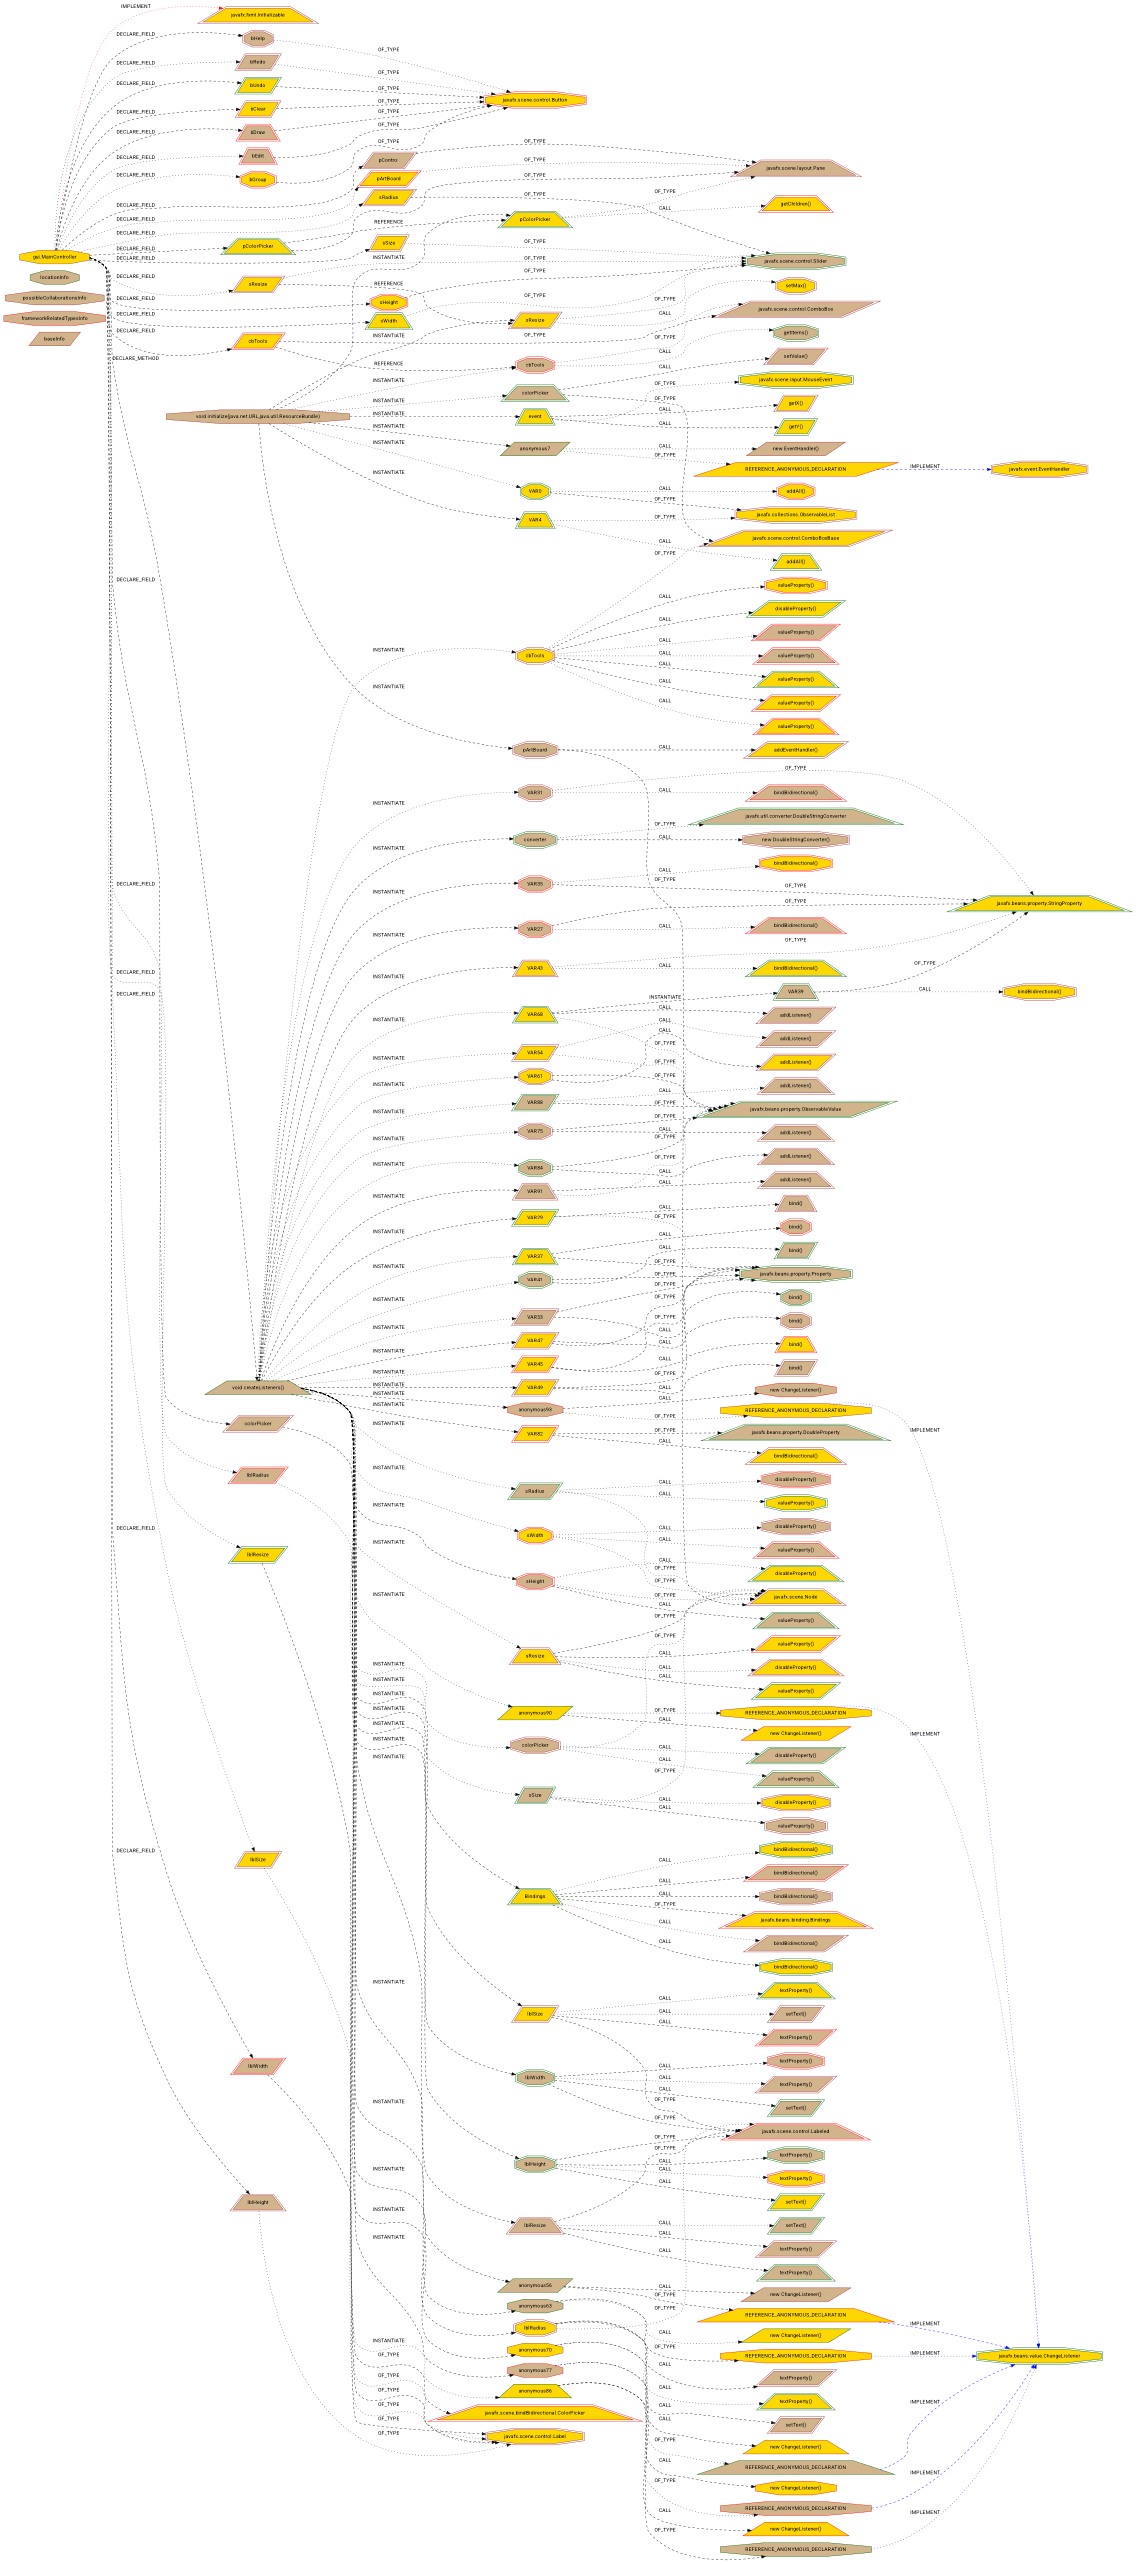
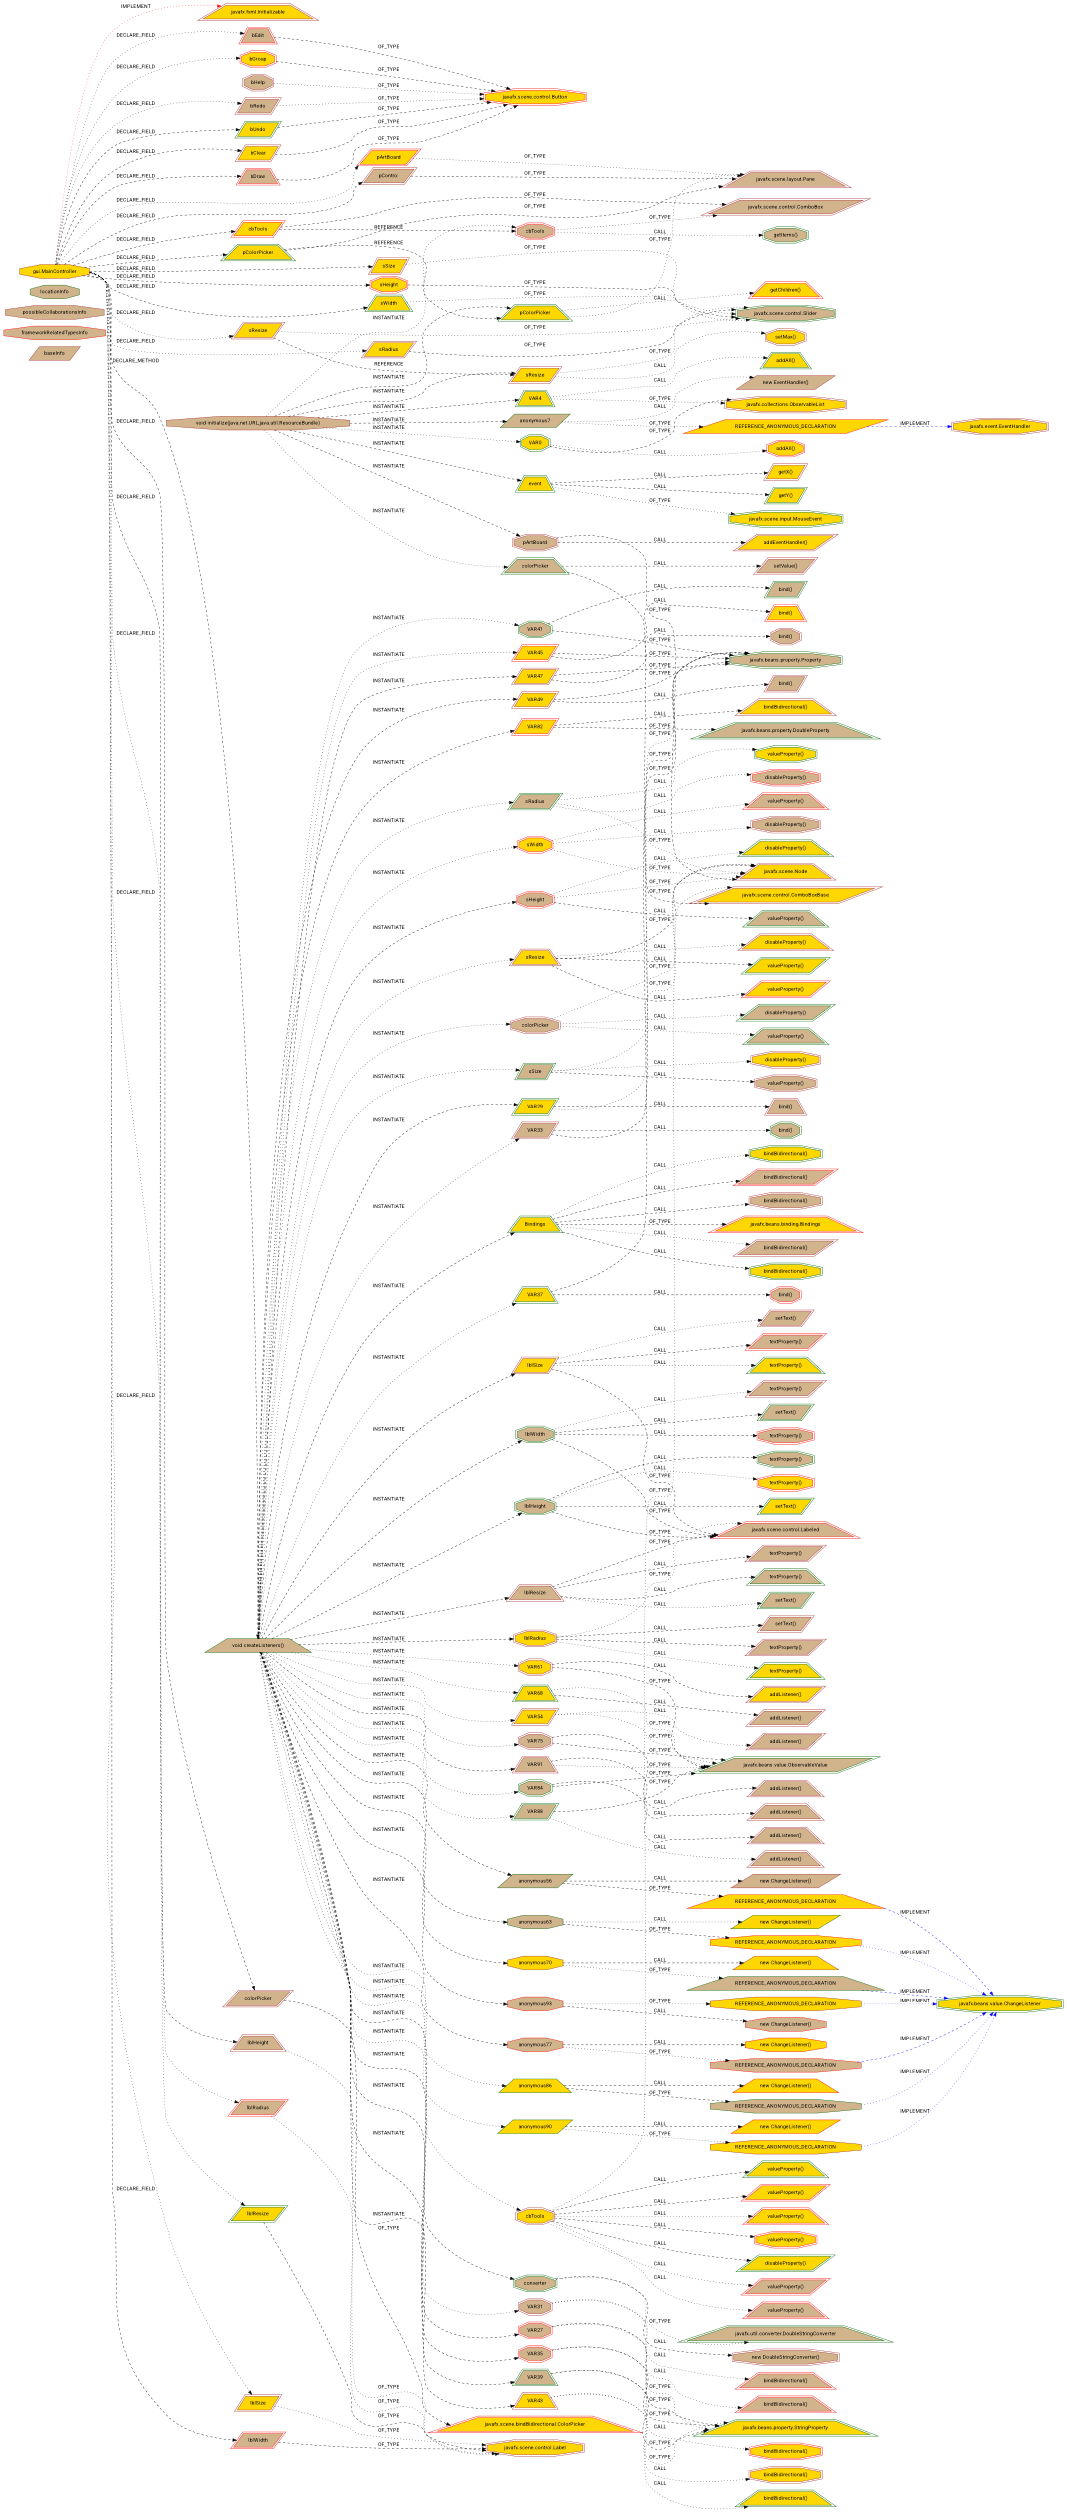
(95, 88) -> none
(663, 1002) -> (360, 2143)
(796, 1109) -> (786, 1765)
